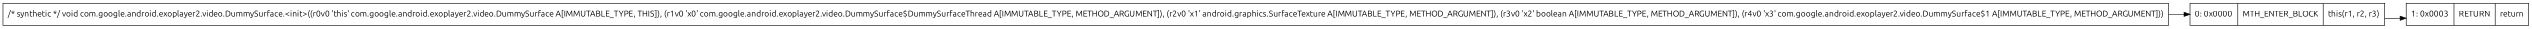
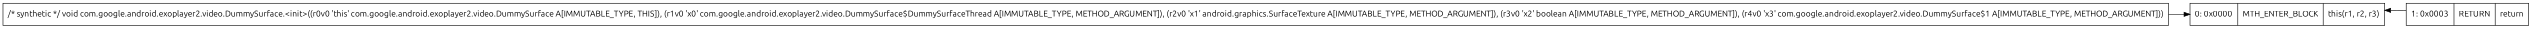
(2392, 18) -> (2398, 10)
